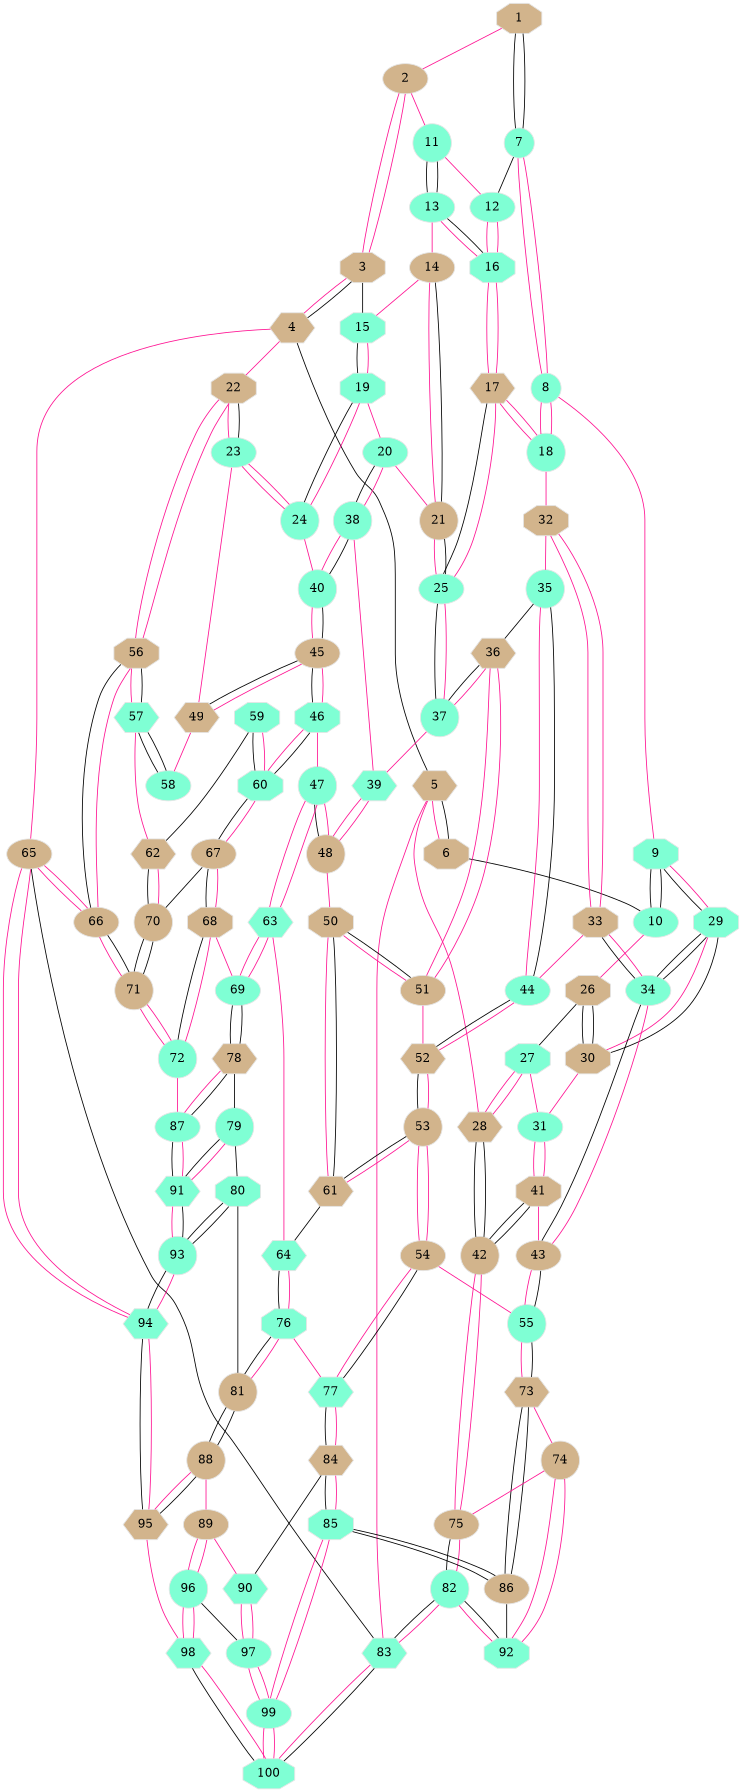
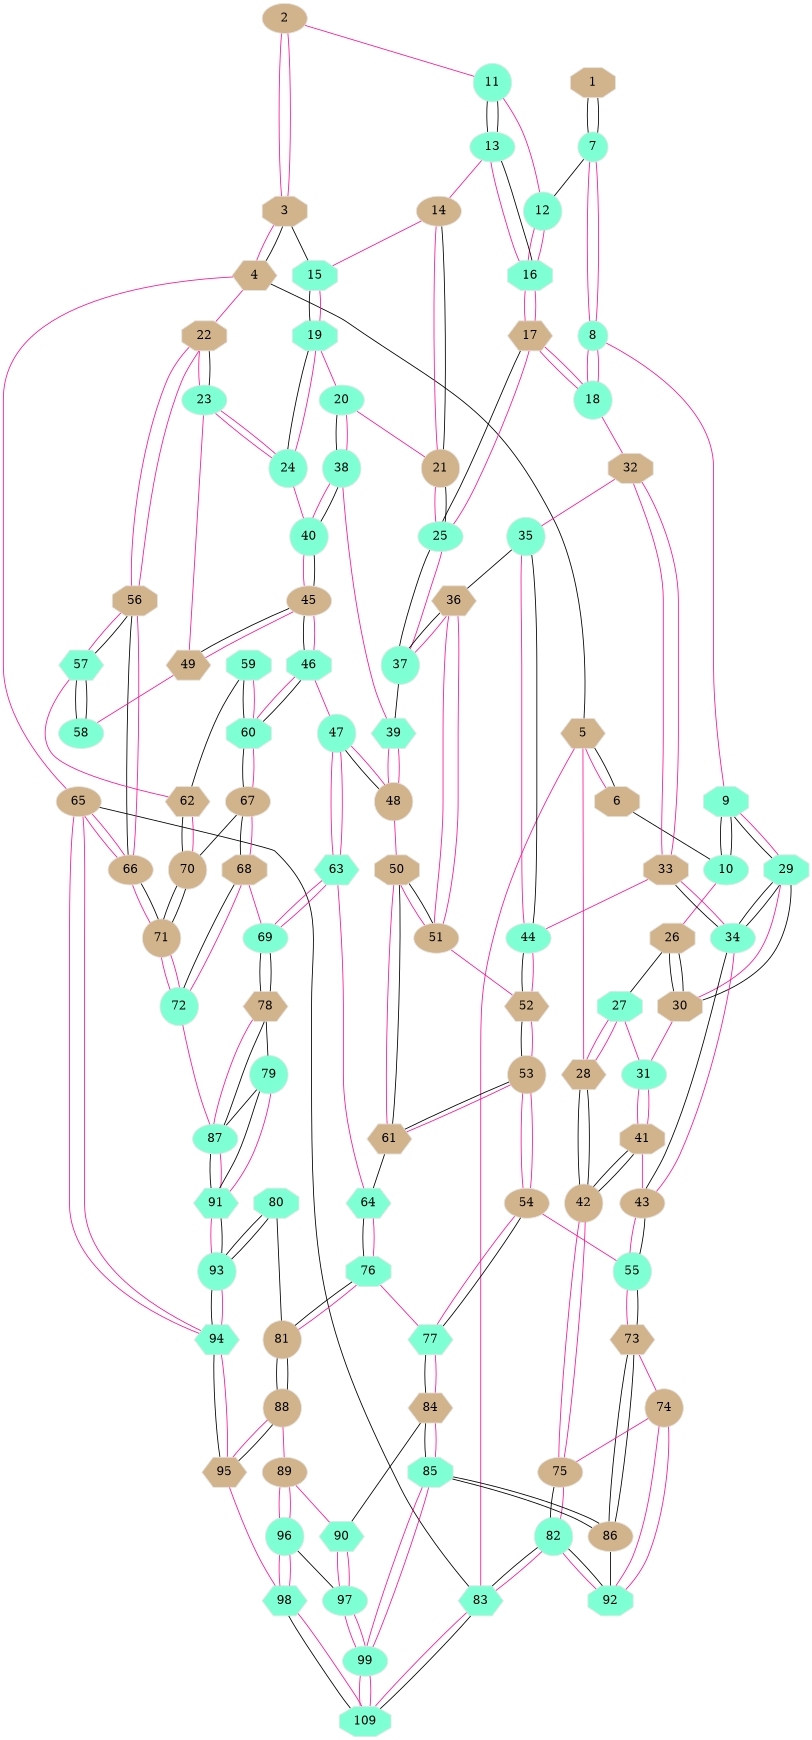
(462, 49) -> none
(492, 207) -> (543, 211)
(407, 752) -> (397, 701)
(236, 1161) -> (241, 1107)
(269, 1774) -> (365, 1721)
